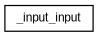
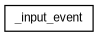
(49, 18) -> (49, 18)
